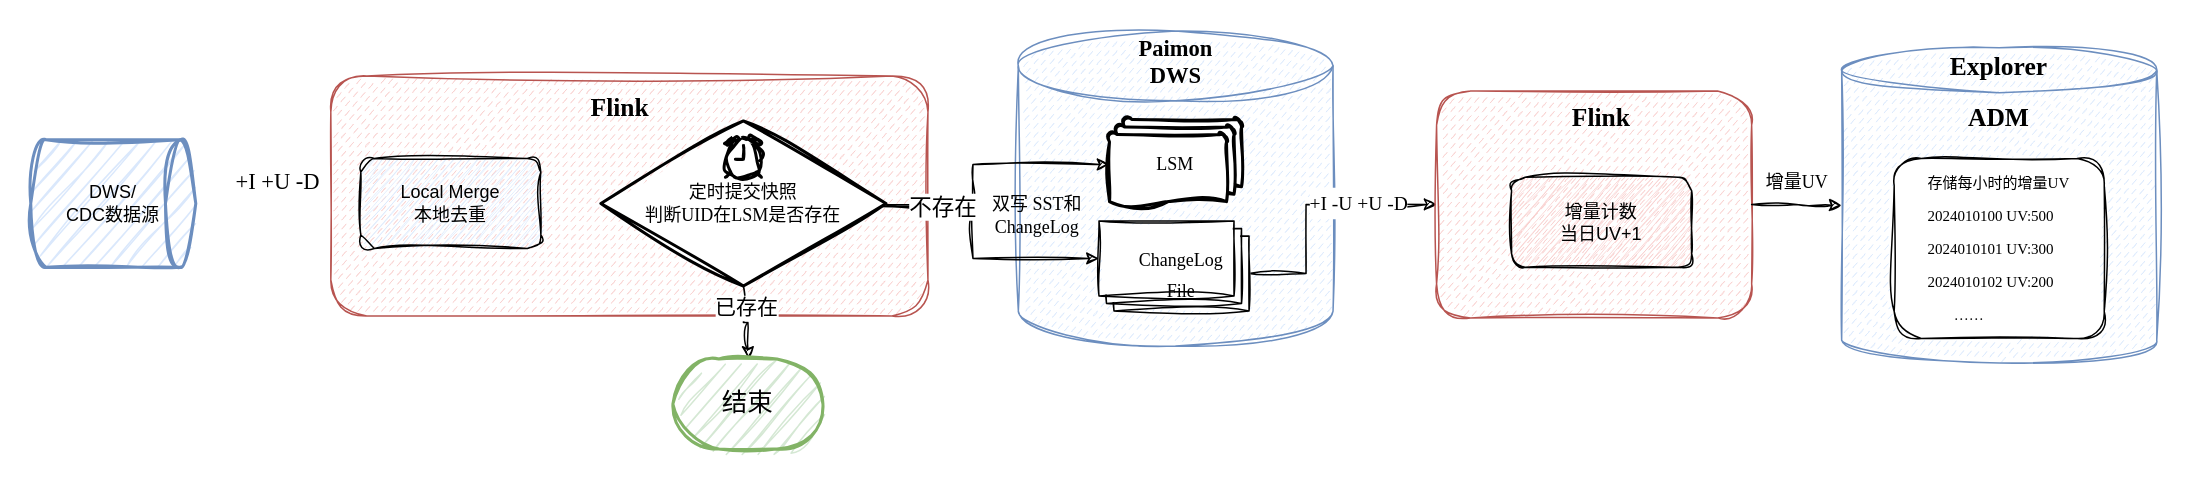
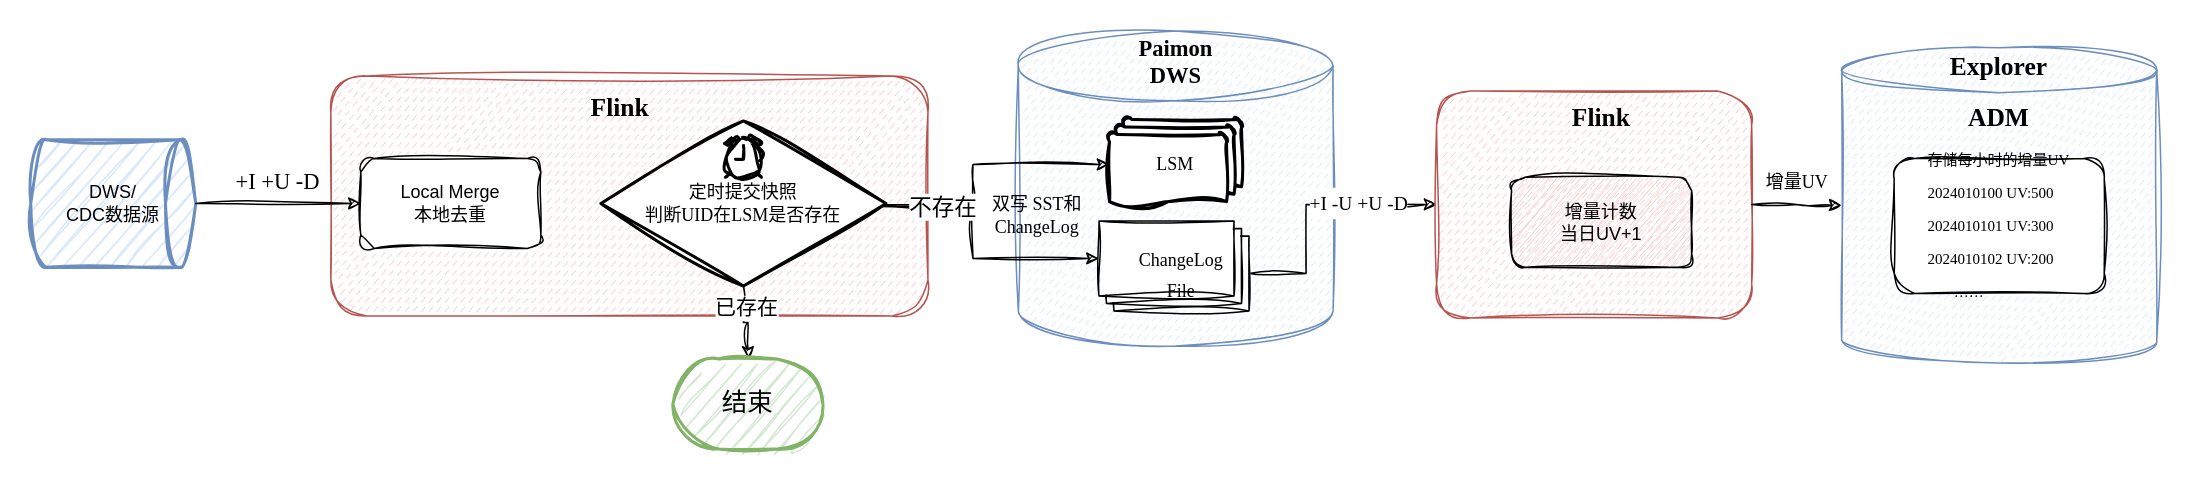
none -> (274, 203)
(451, 203) -> (451, 203)
(1999, 248) -> (1999, 226)
